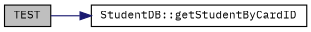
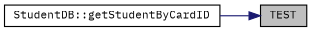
(65, 16) -> (234, 16)
